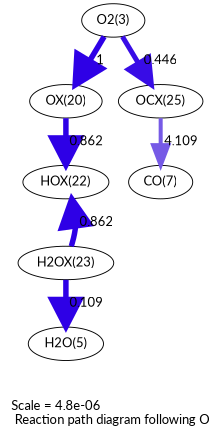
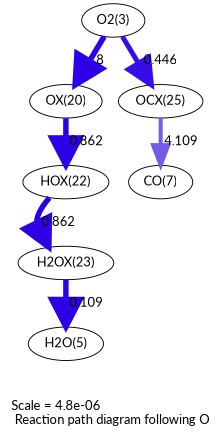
(99, 61) -> (99, 61)
(74, 236) -> (41, 209)
